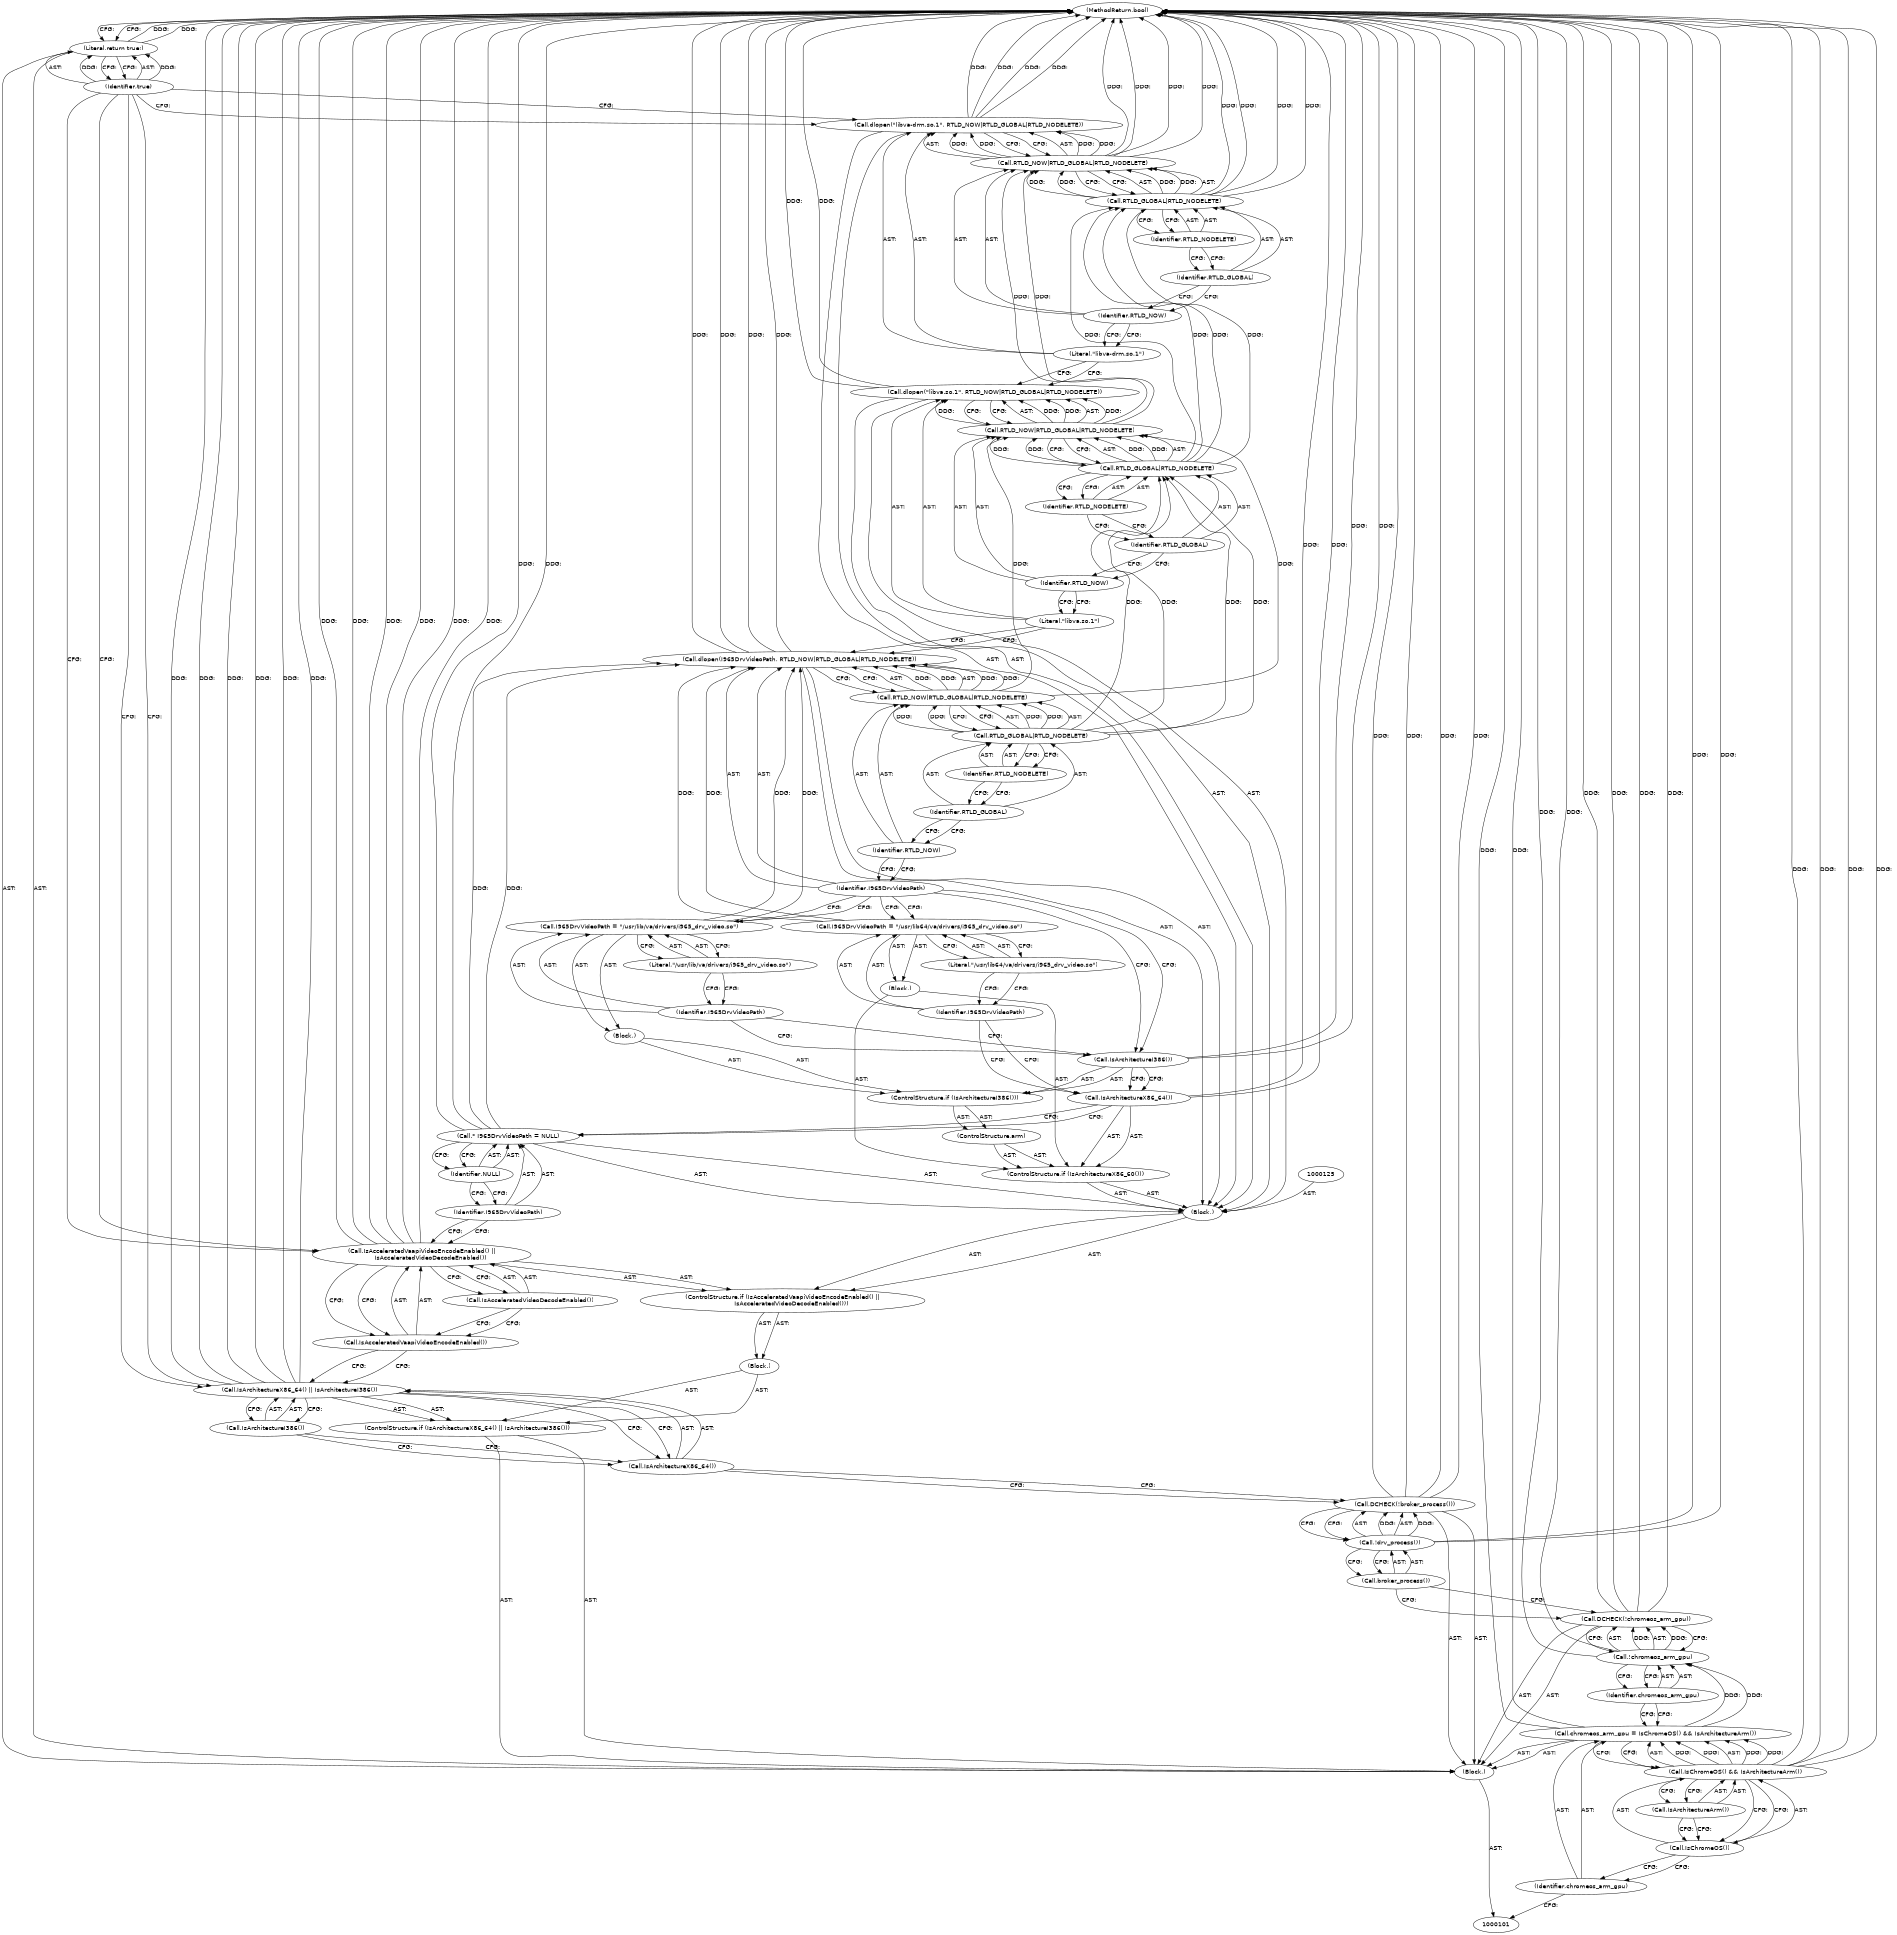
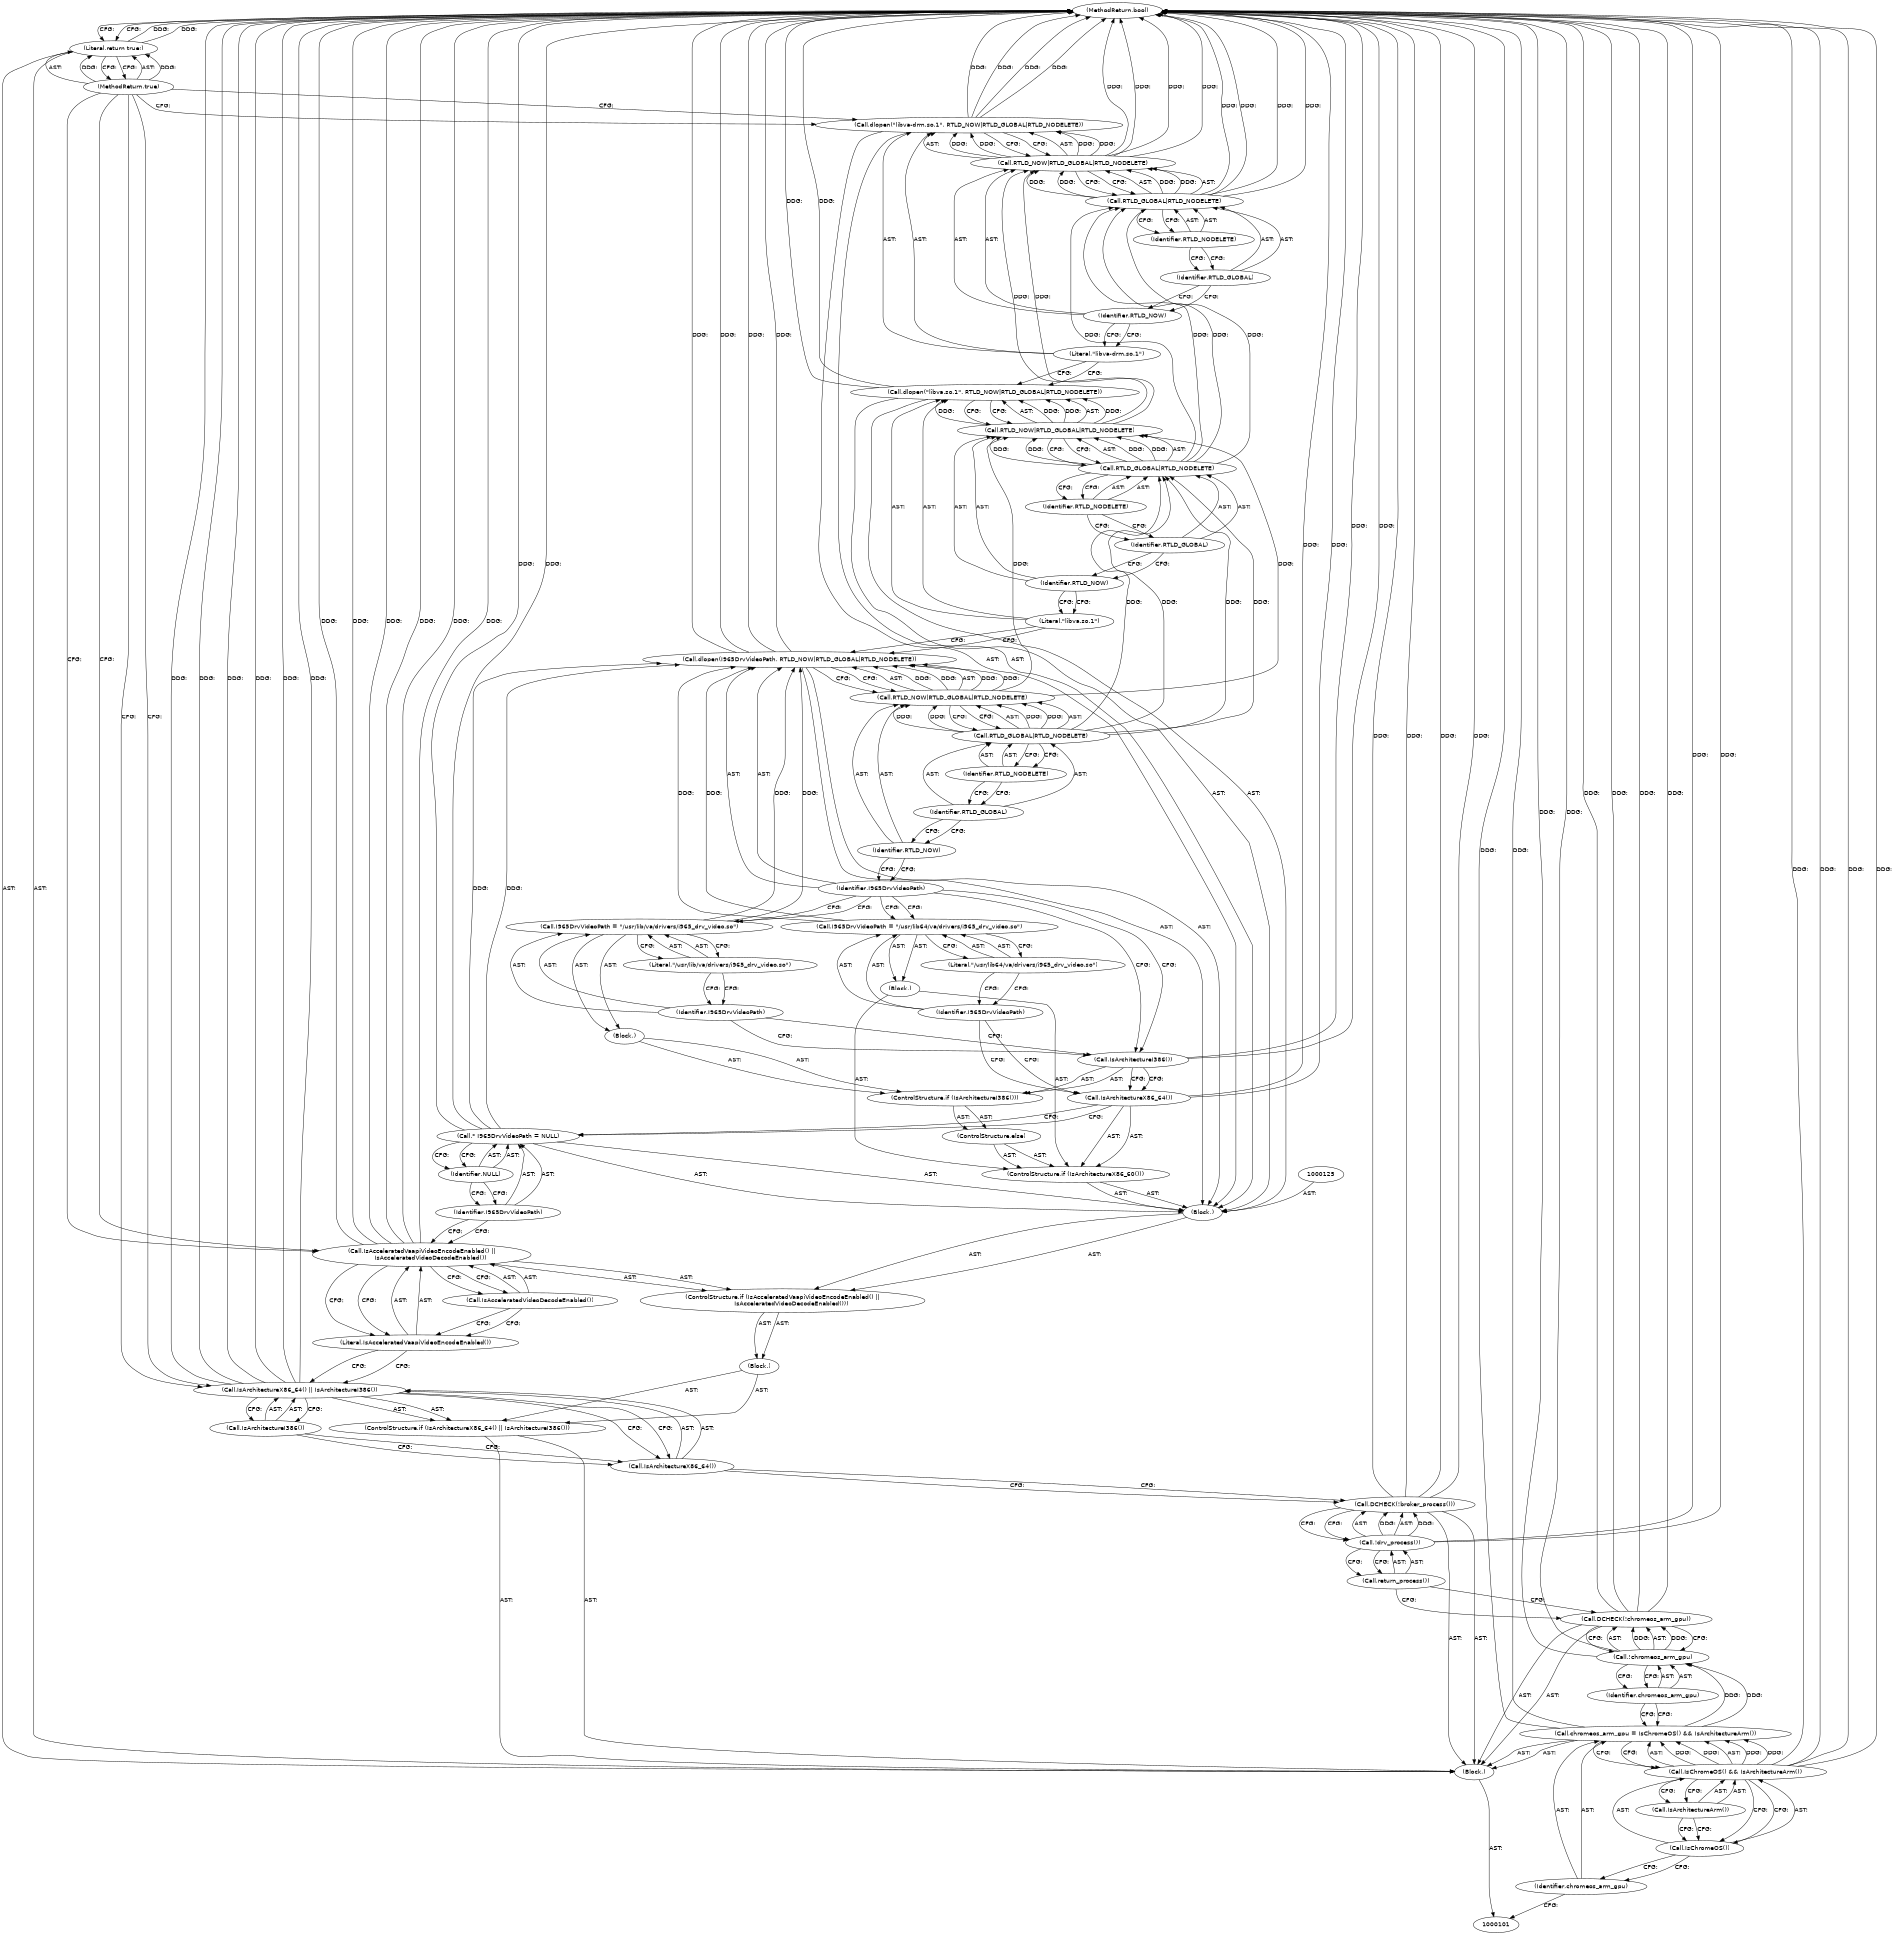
(129, 87) -> (129, 87)
(991, 1136) -> (991, 1136)
(416, 1343) -> (416, 1343)
(1396, 1581) -> (1396, 1581)
